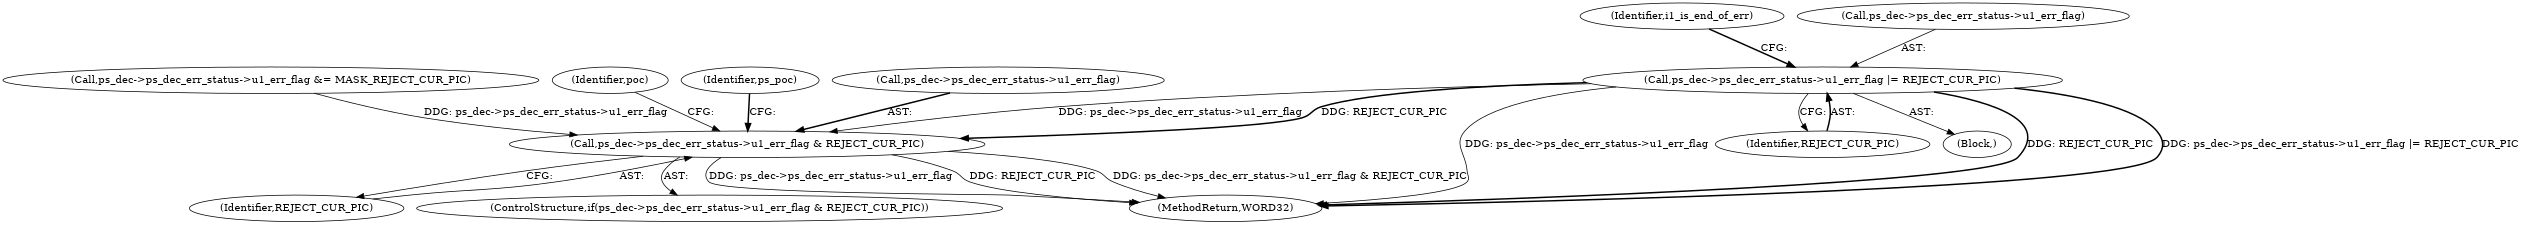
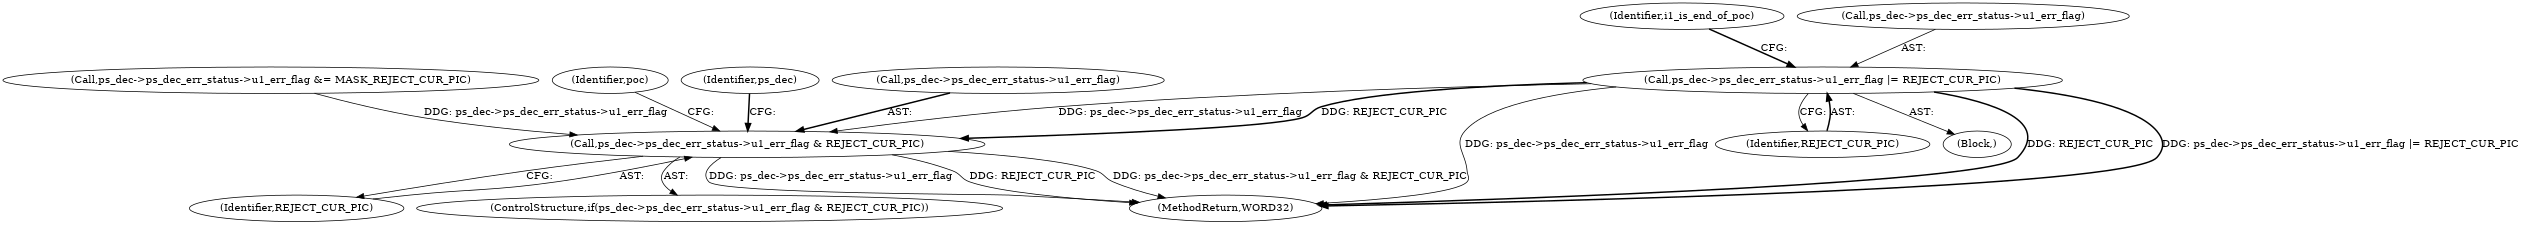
(1682, 16) -> (1682, 16)
(750, 80) -> (750, 80)
